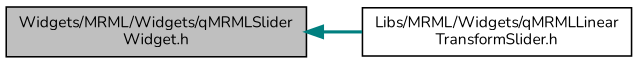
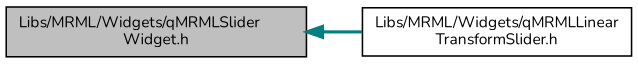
(156, 32) -> (156, 32)
